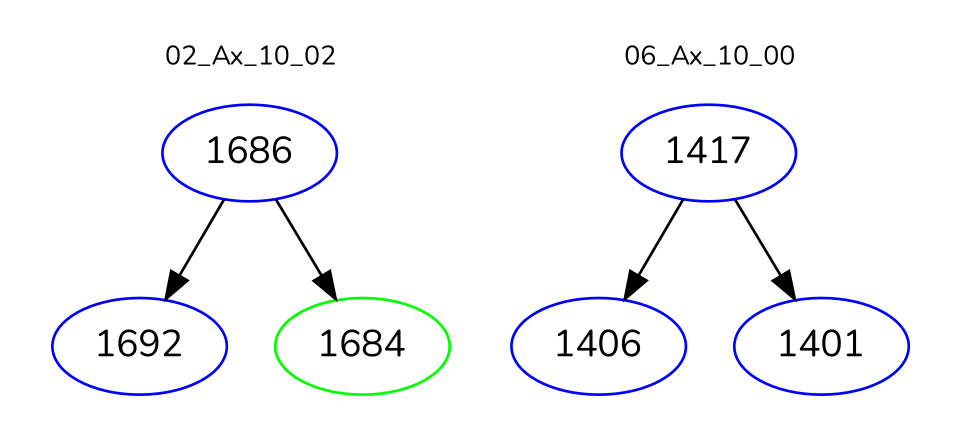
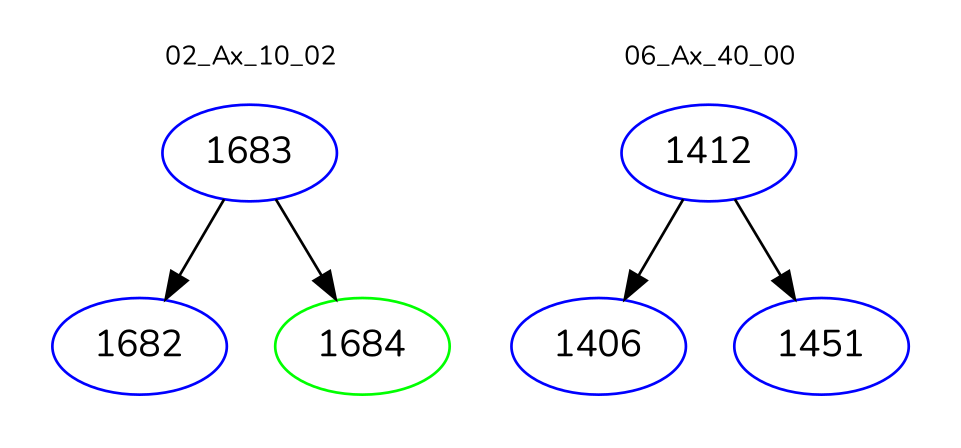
(710, 58) -> (710, 58)
(250, 153) -> (250, 153)
(709, 153) -> (709, 153)
(140, 346) -> (140, 346)
(822, 346) -> (822, 346)
